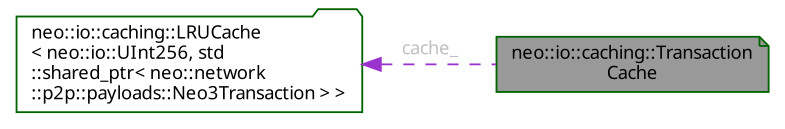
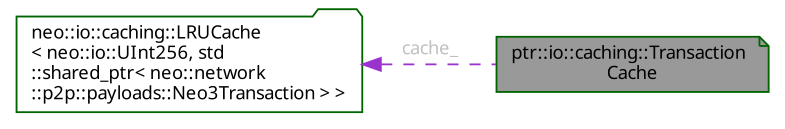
(633, 64) -> (633, 64)
